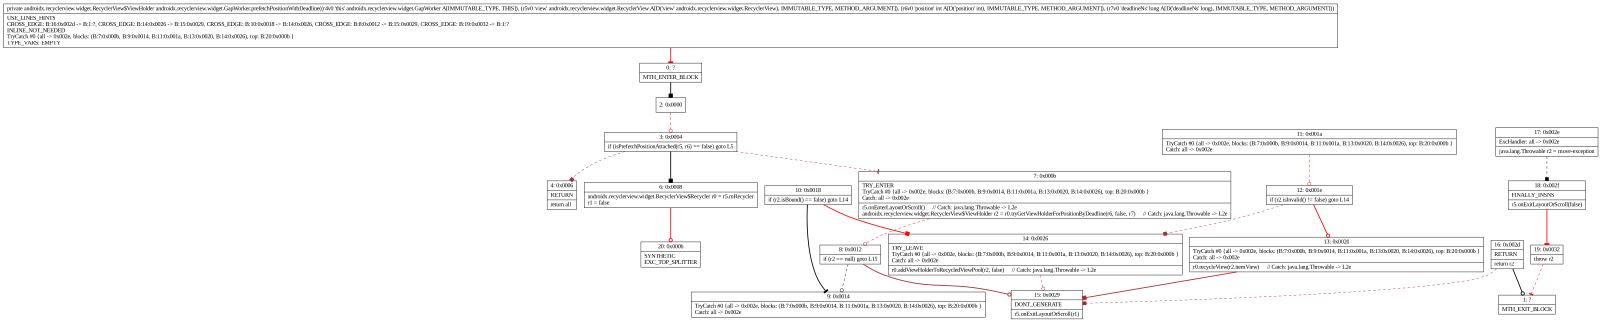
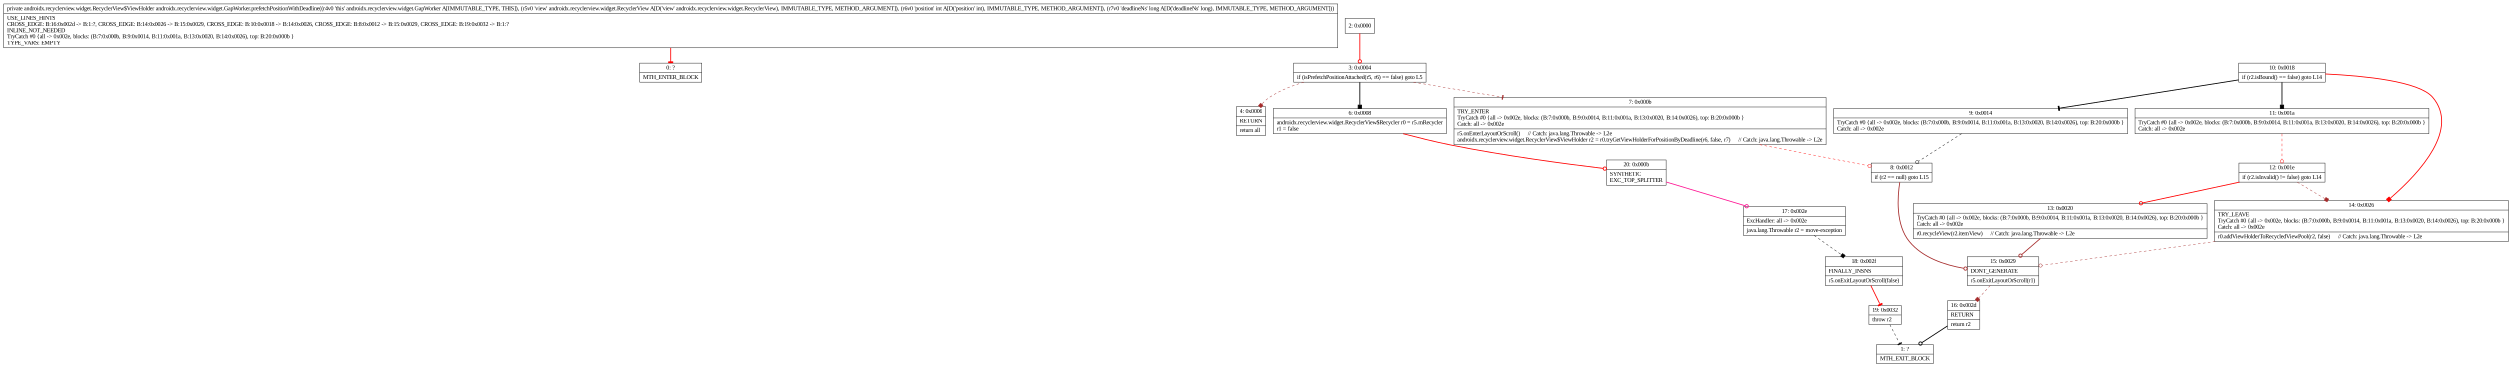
(671, 88) -> none
none -> (2282, 93)
(671, 121) -> (1360, 47)
none -> (1706, 194)
(845, 276) -> (1940, 147)
(1537, 279) -> (1895, 334)
(1162, 285) -> (2031, 247)
(1293, 295) -> (1985, 291)
